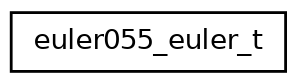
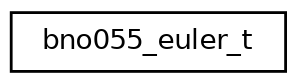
(148, 42) -> (148, 42)
